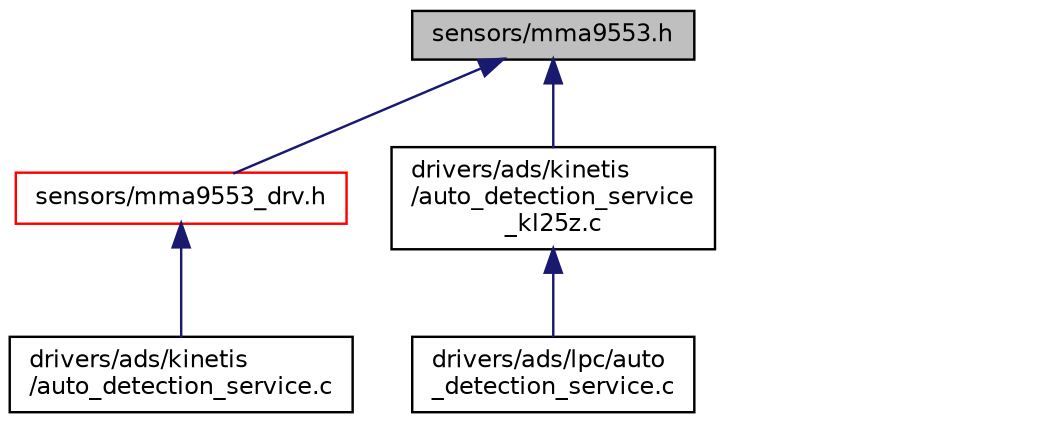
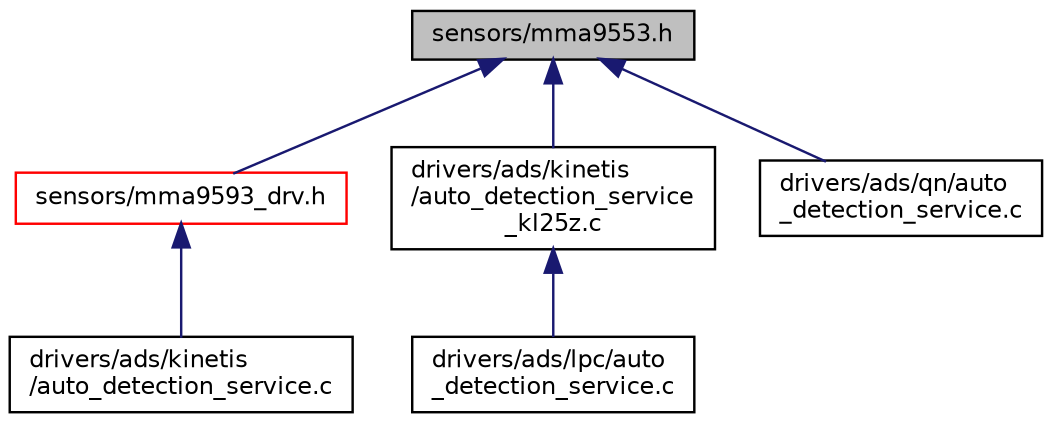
(181, 198) -> (181, 198)
none -> (901, 198)
